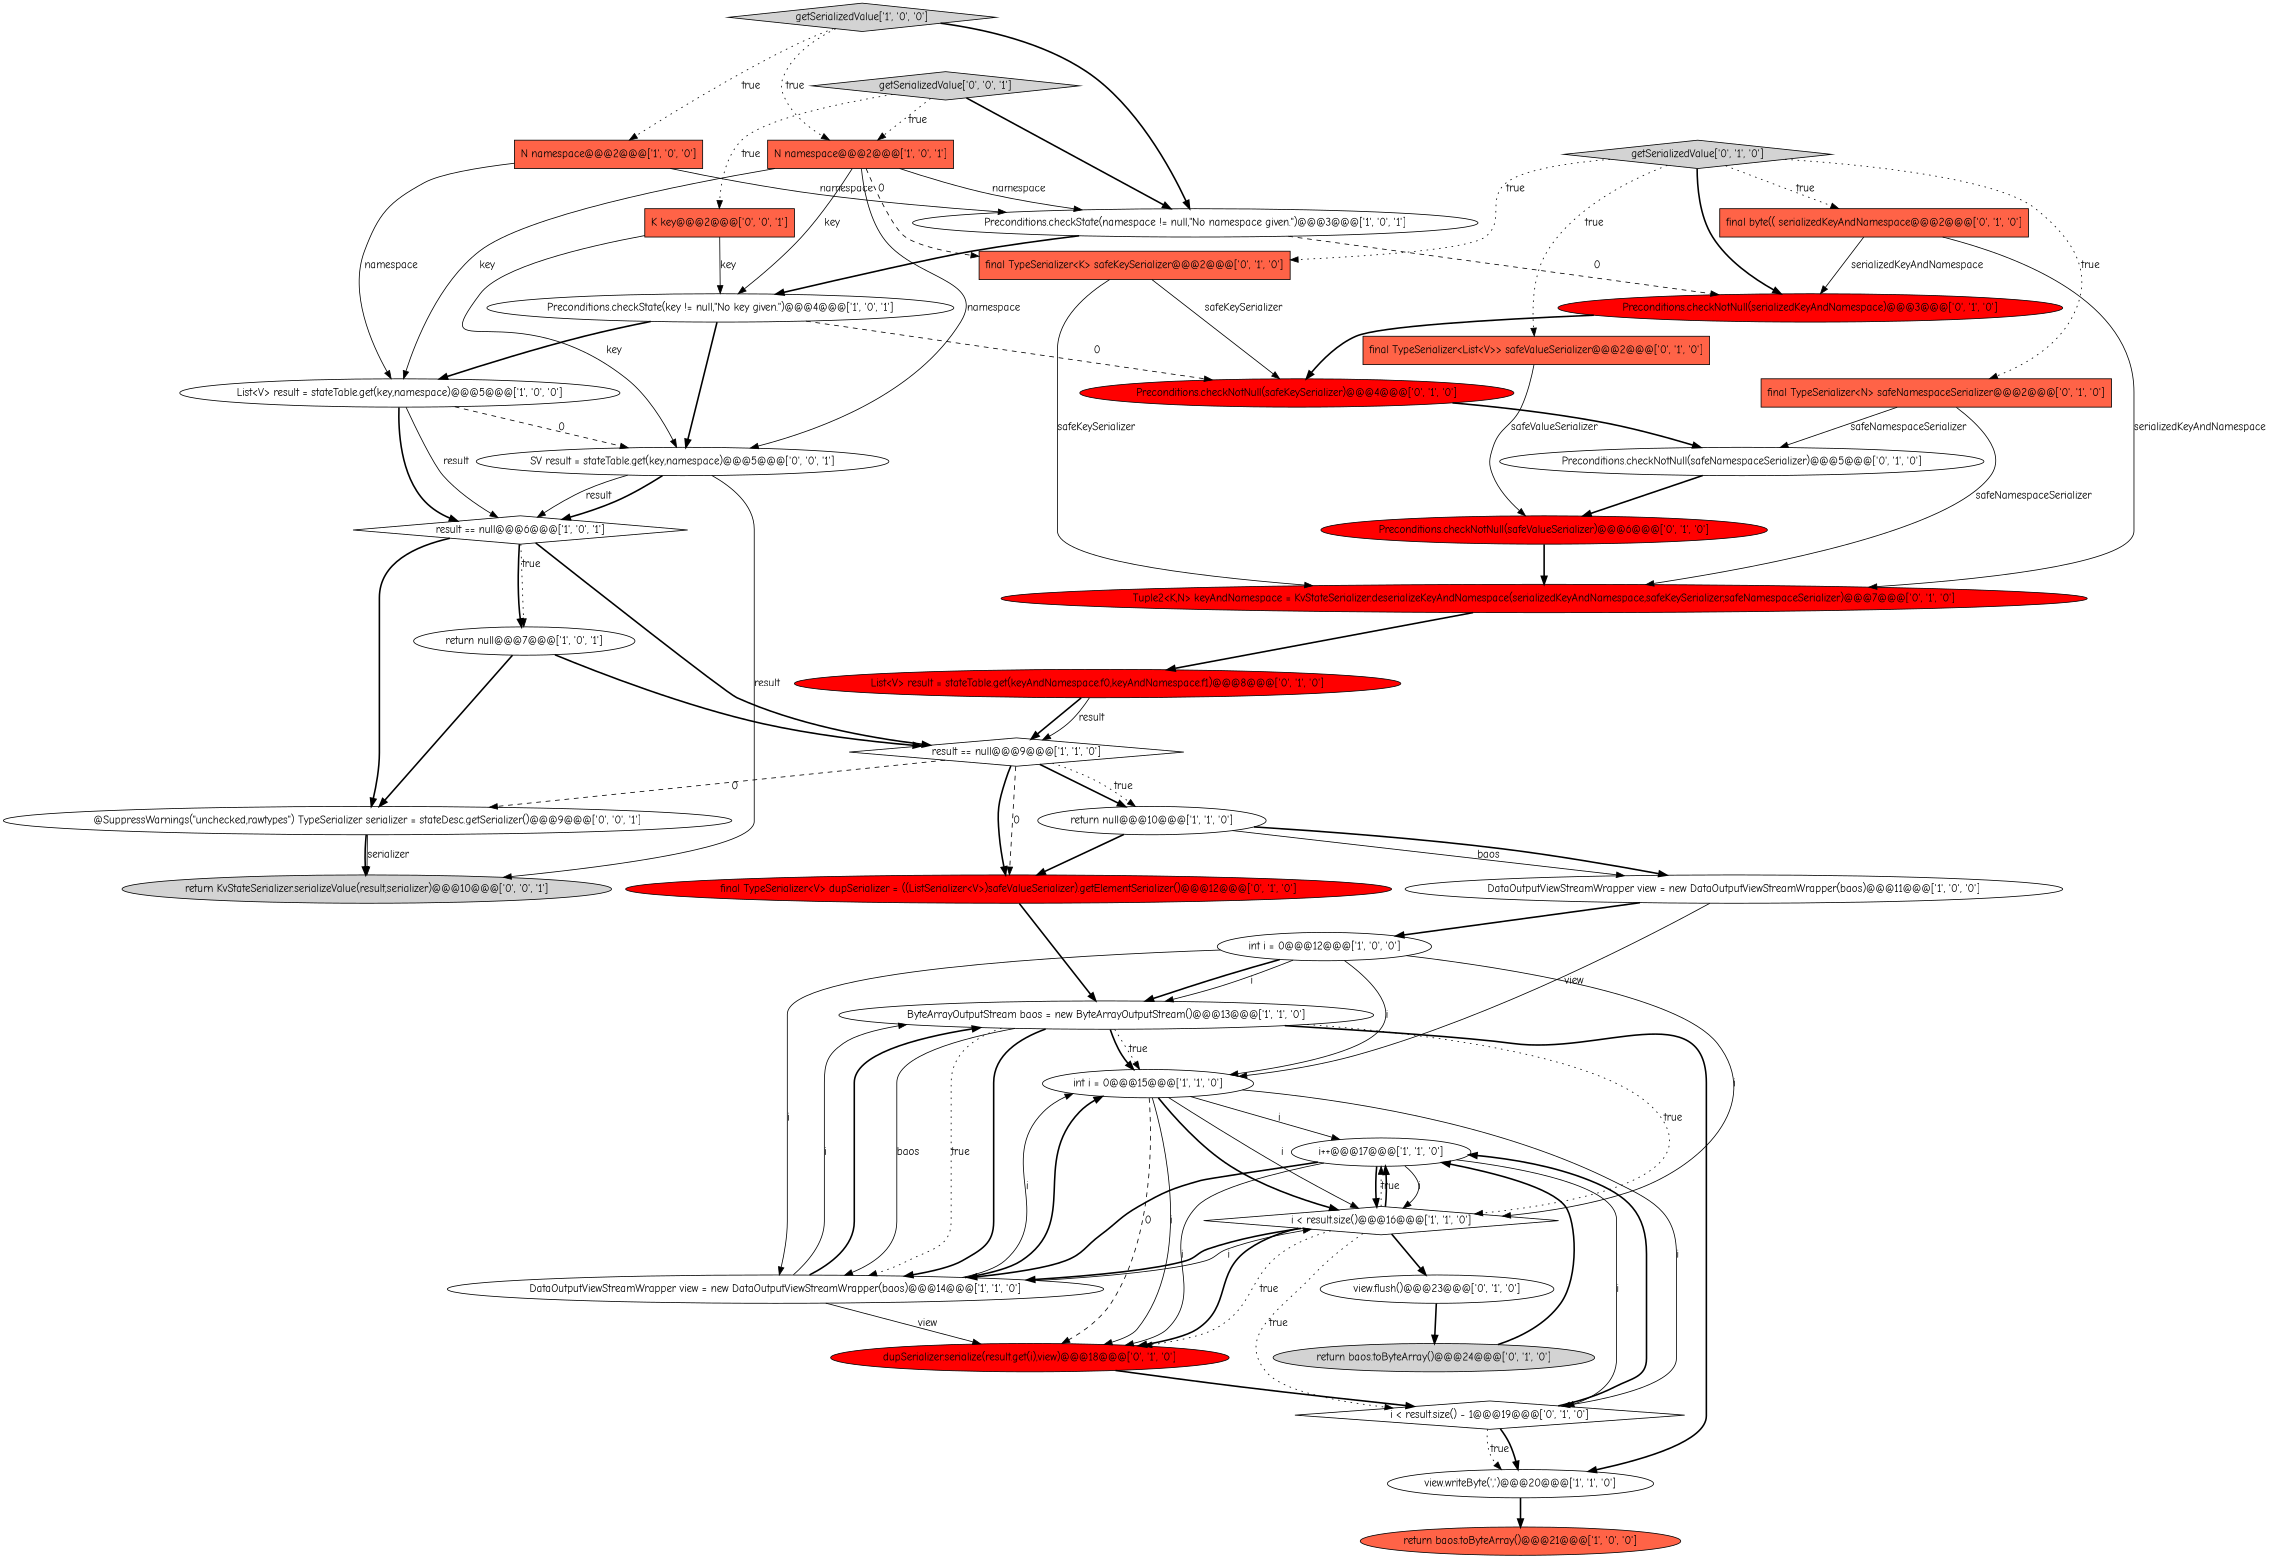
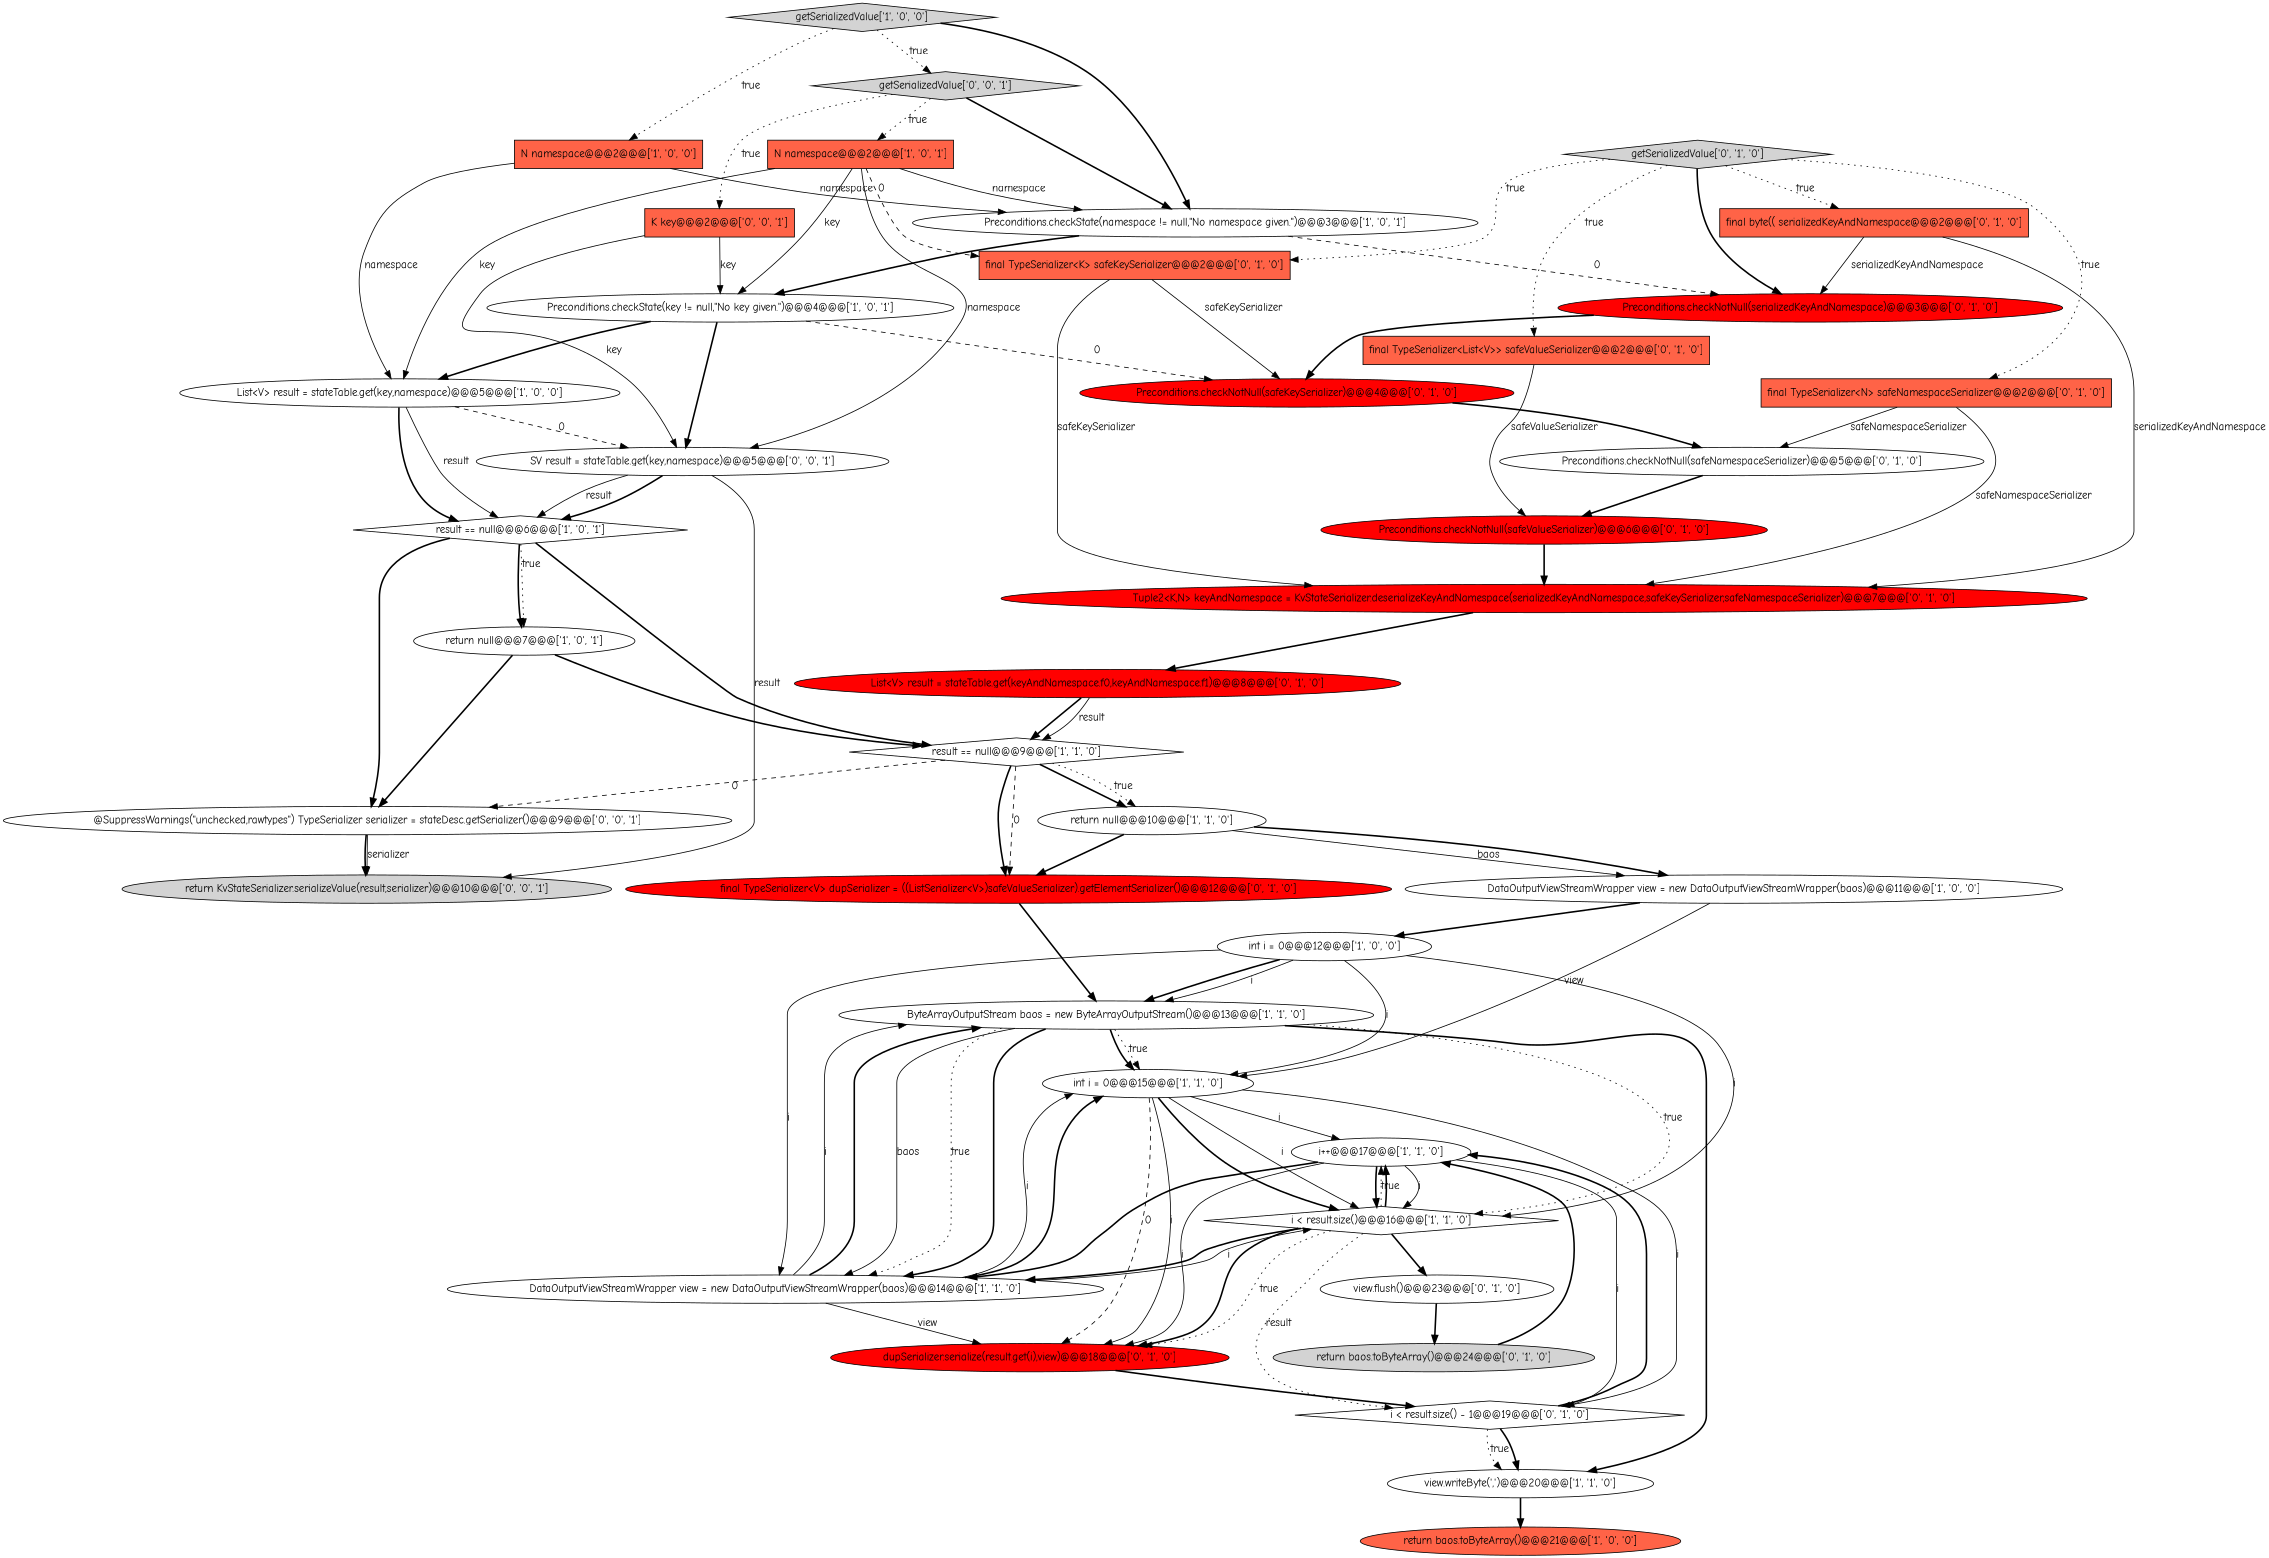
(783, 79) -> (901, 49)
(1279, 1323) -> (1279, 1323)
